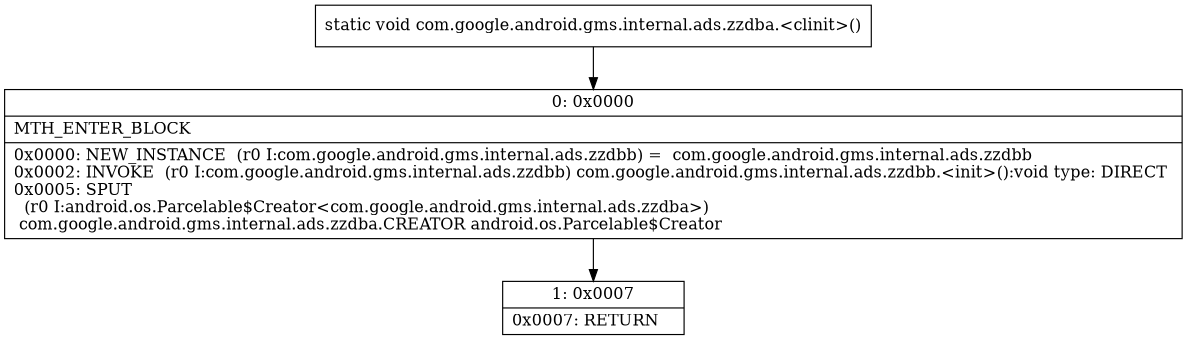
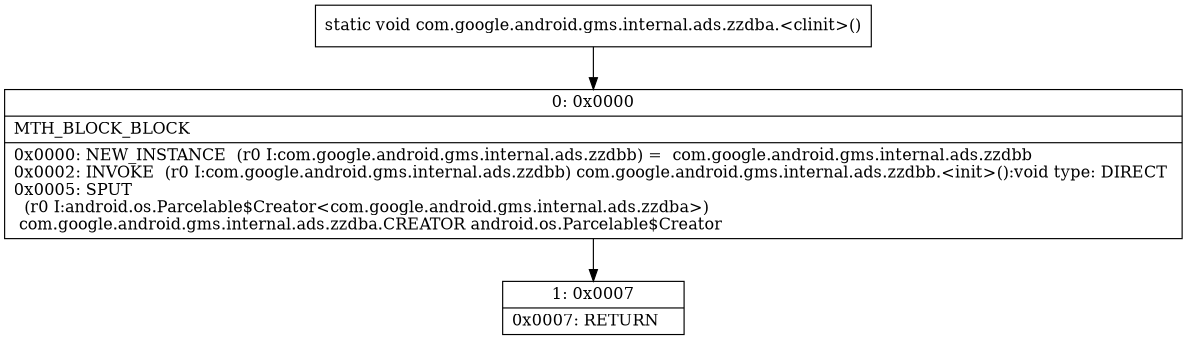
(103, 129) -> (102, 129)
